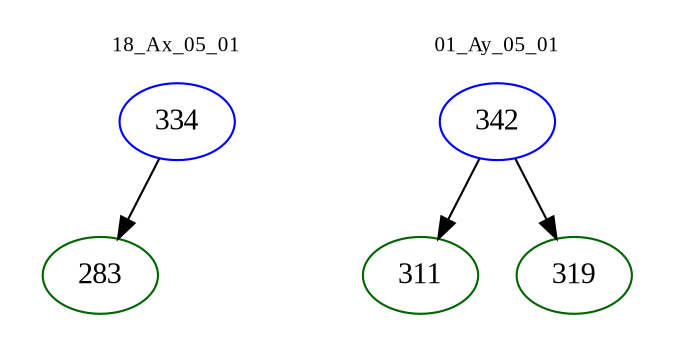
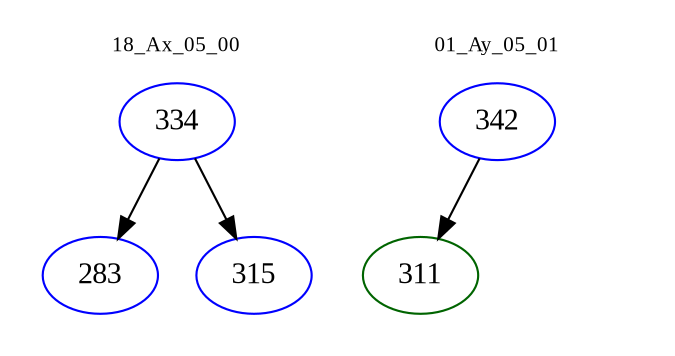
(177, 46) -> (177, 46)
(100, 275) -> (100, 275)
none -> (254, 275)
(574, 275) -> none
